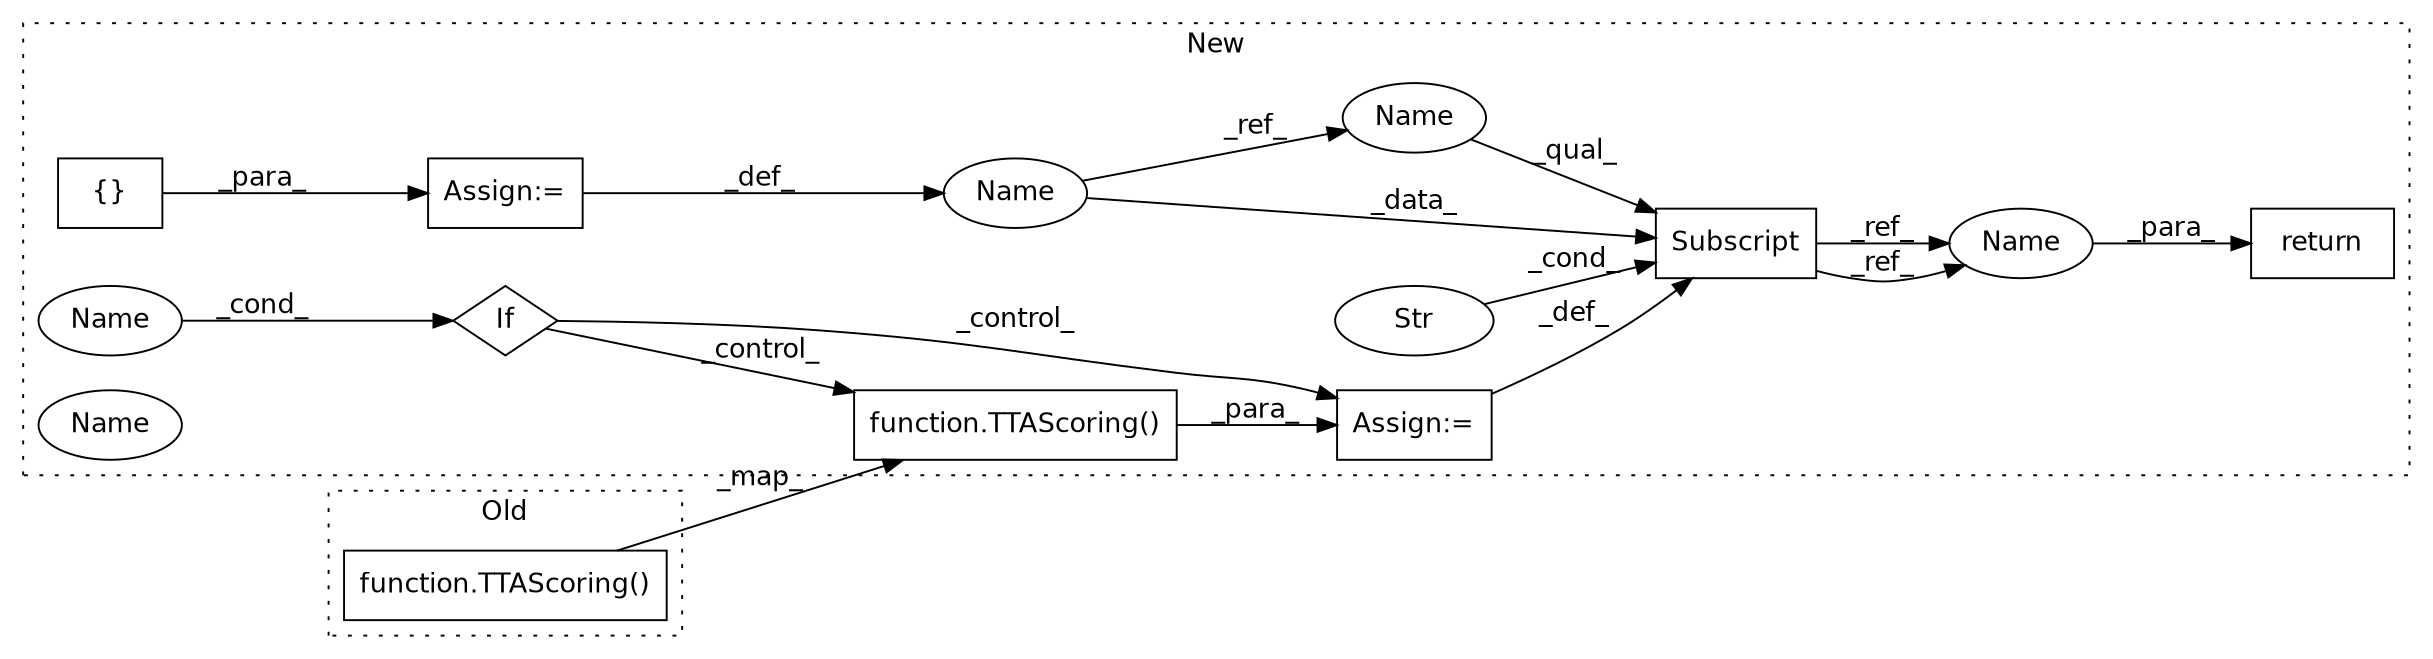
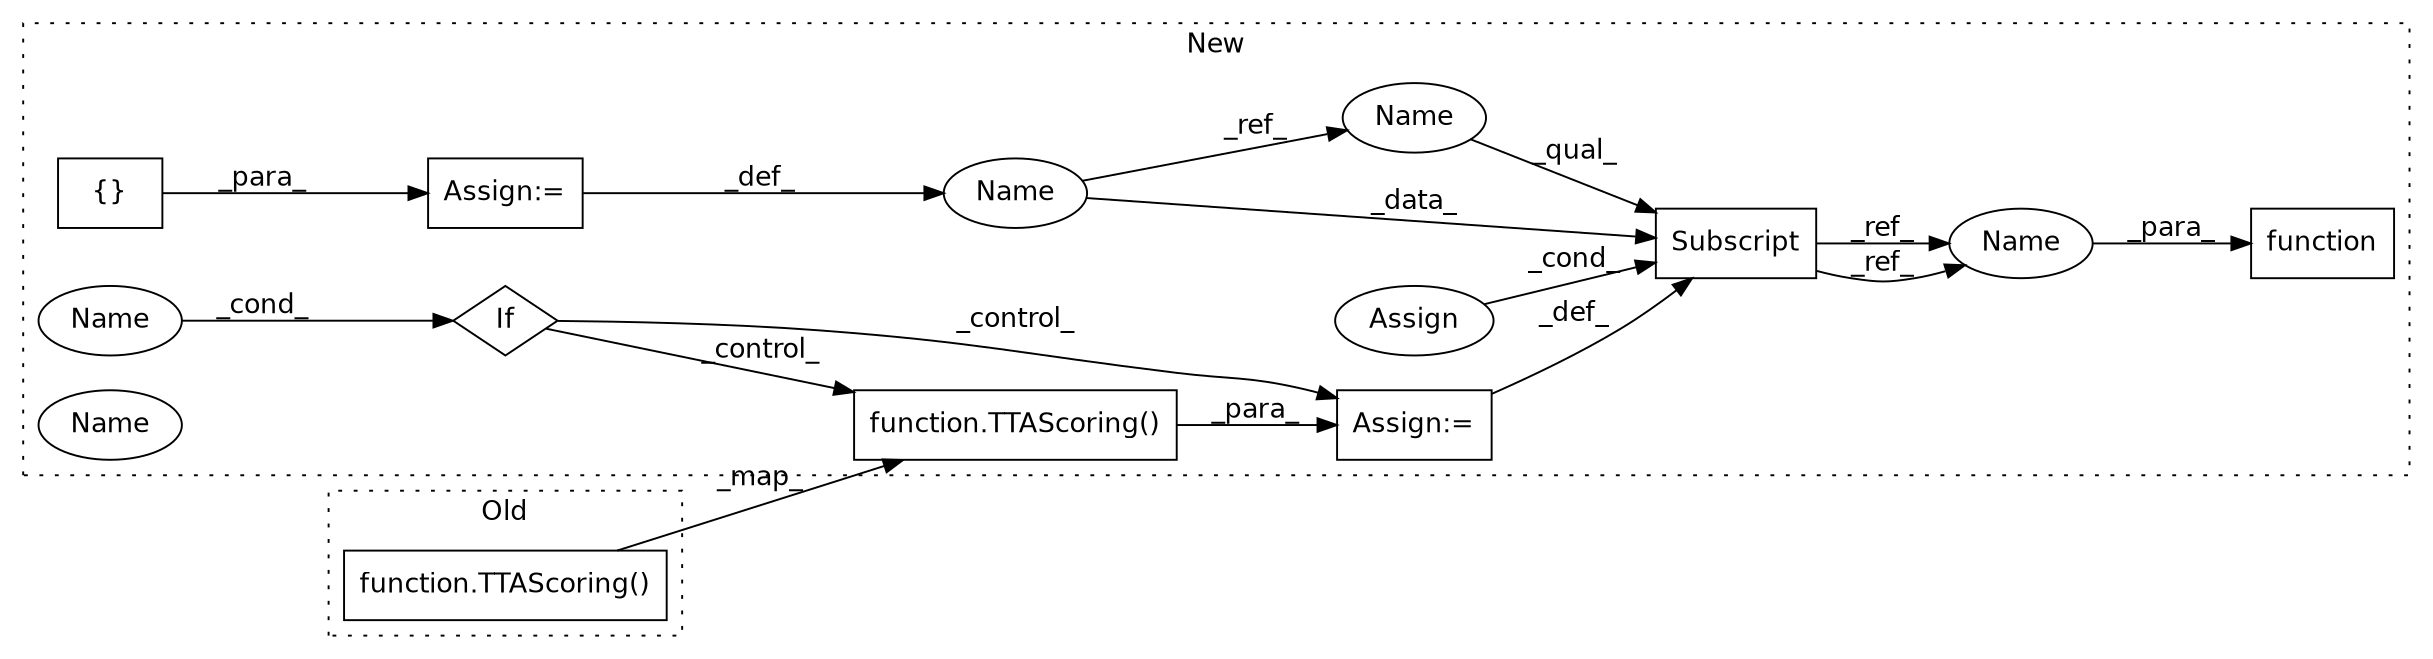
(2323, 243) -> (2323, 243)
(1414, 321) -> (1414, 321)
